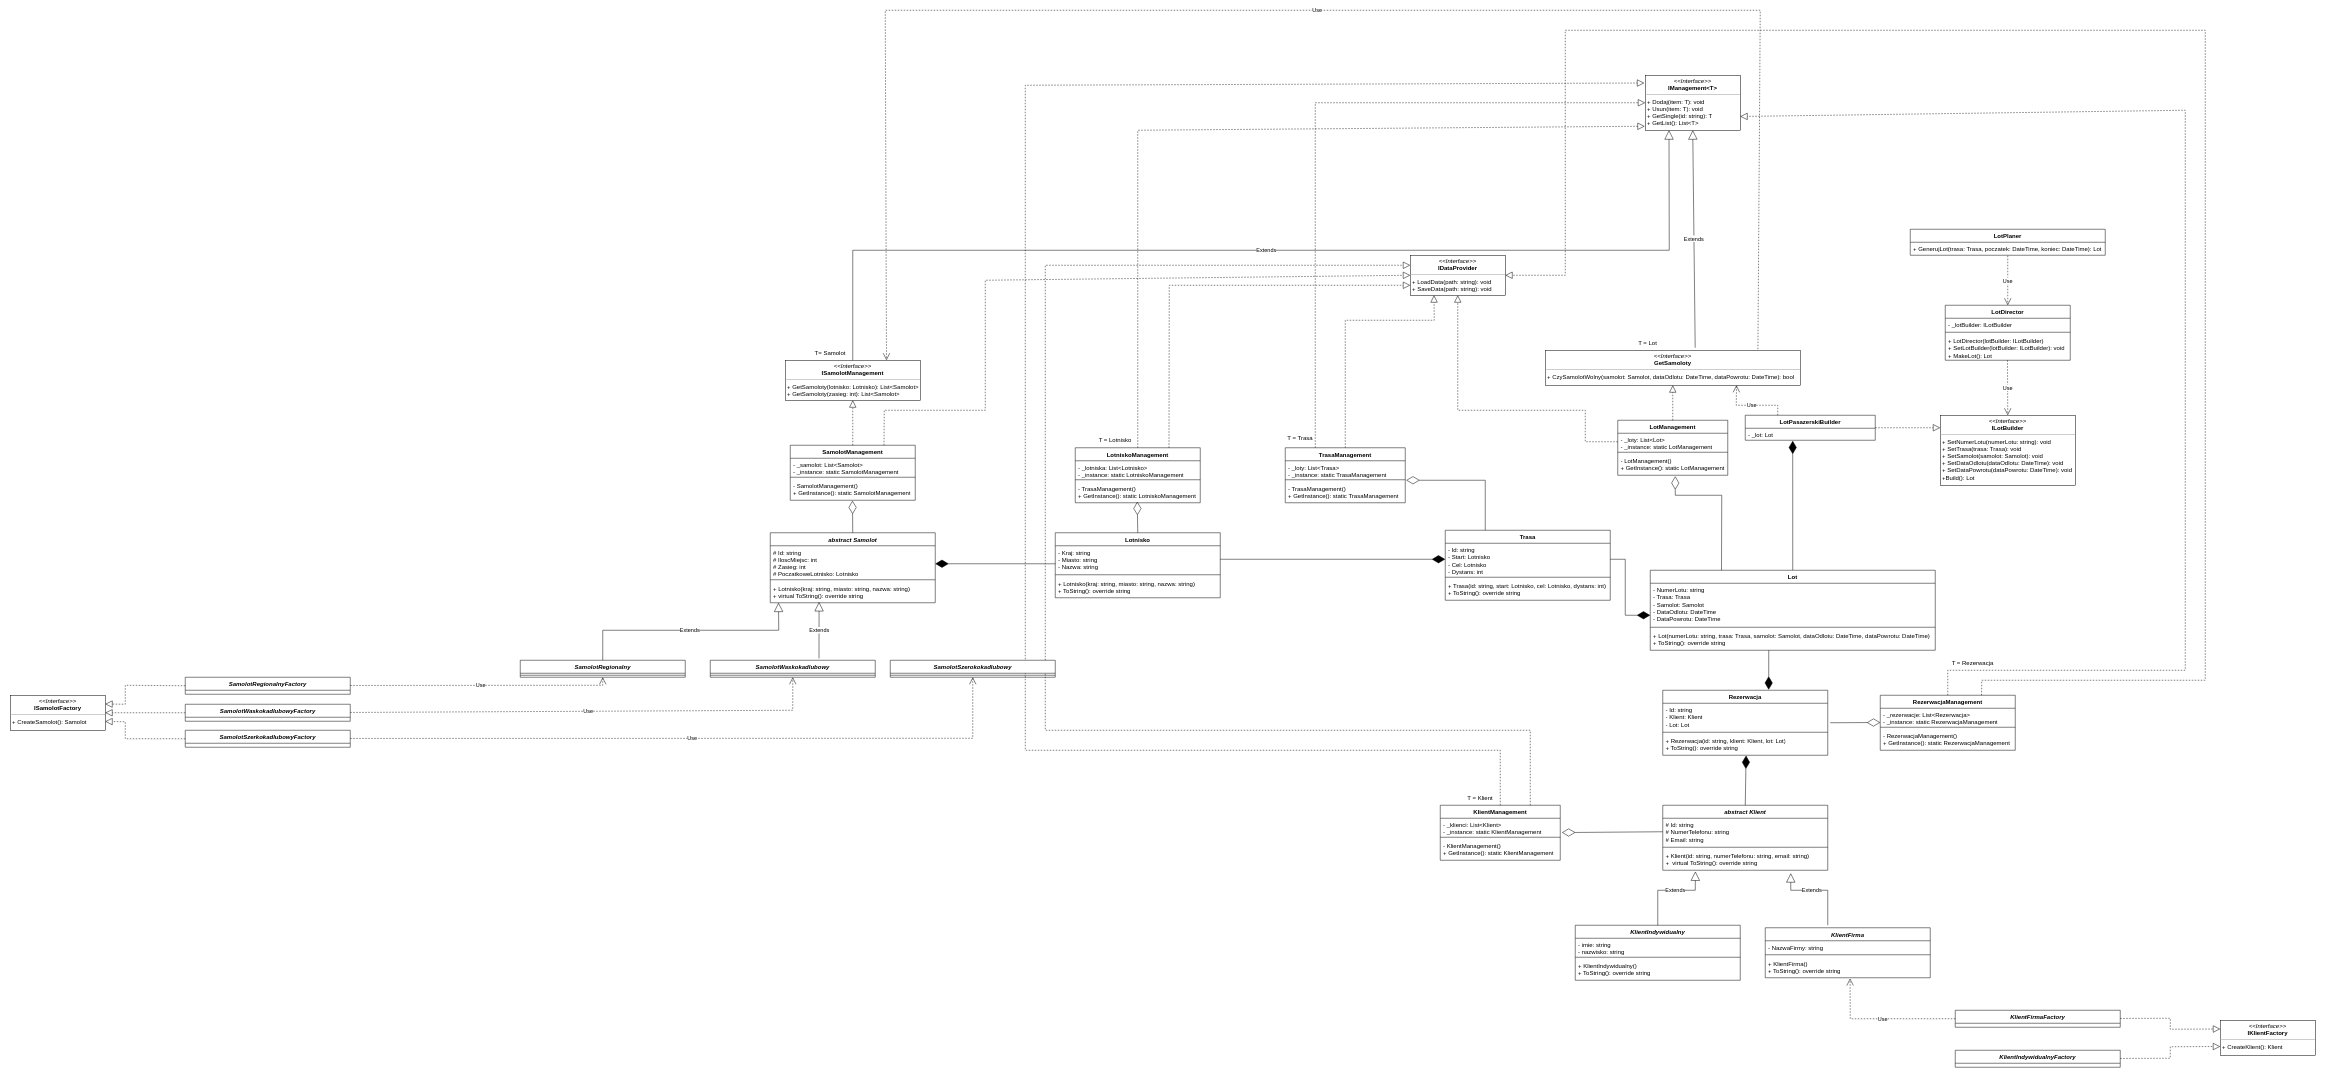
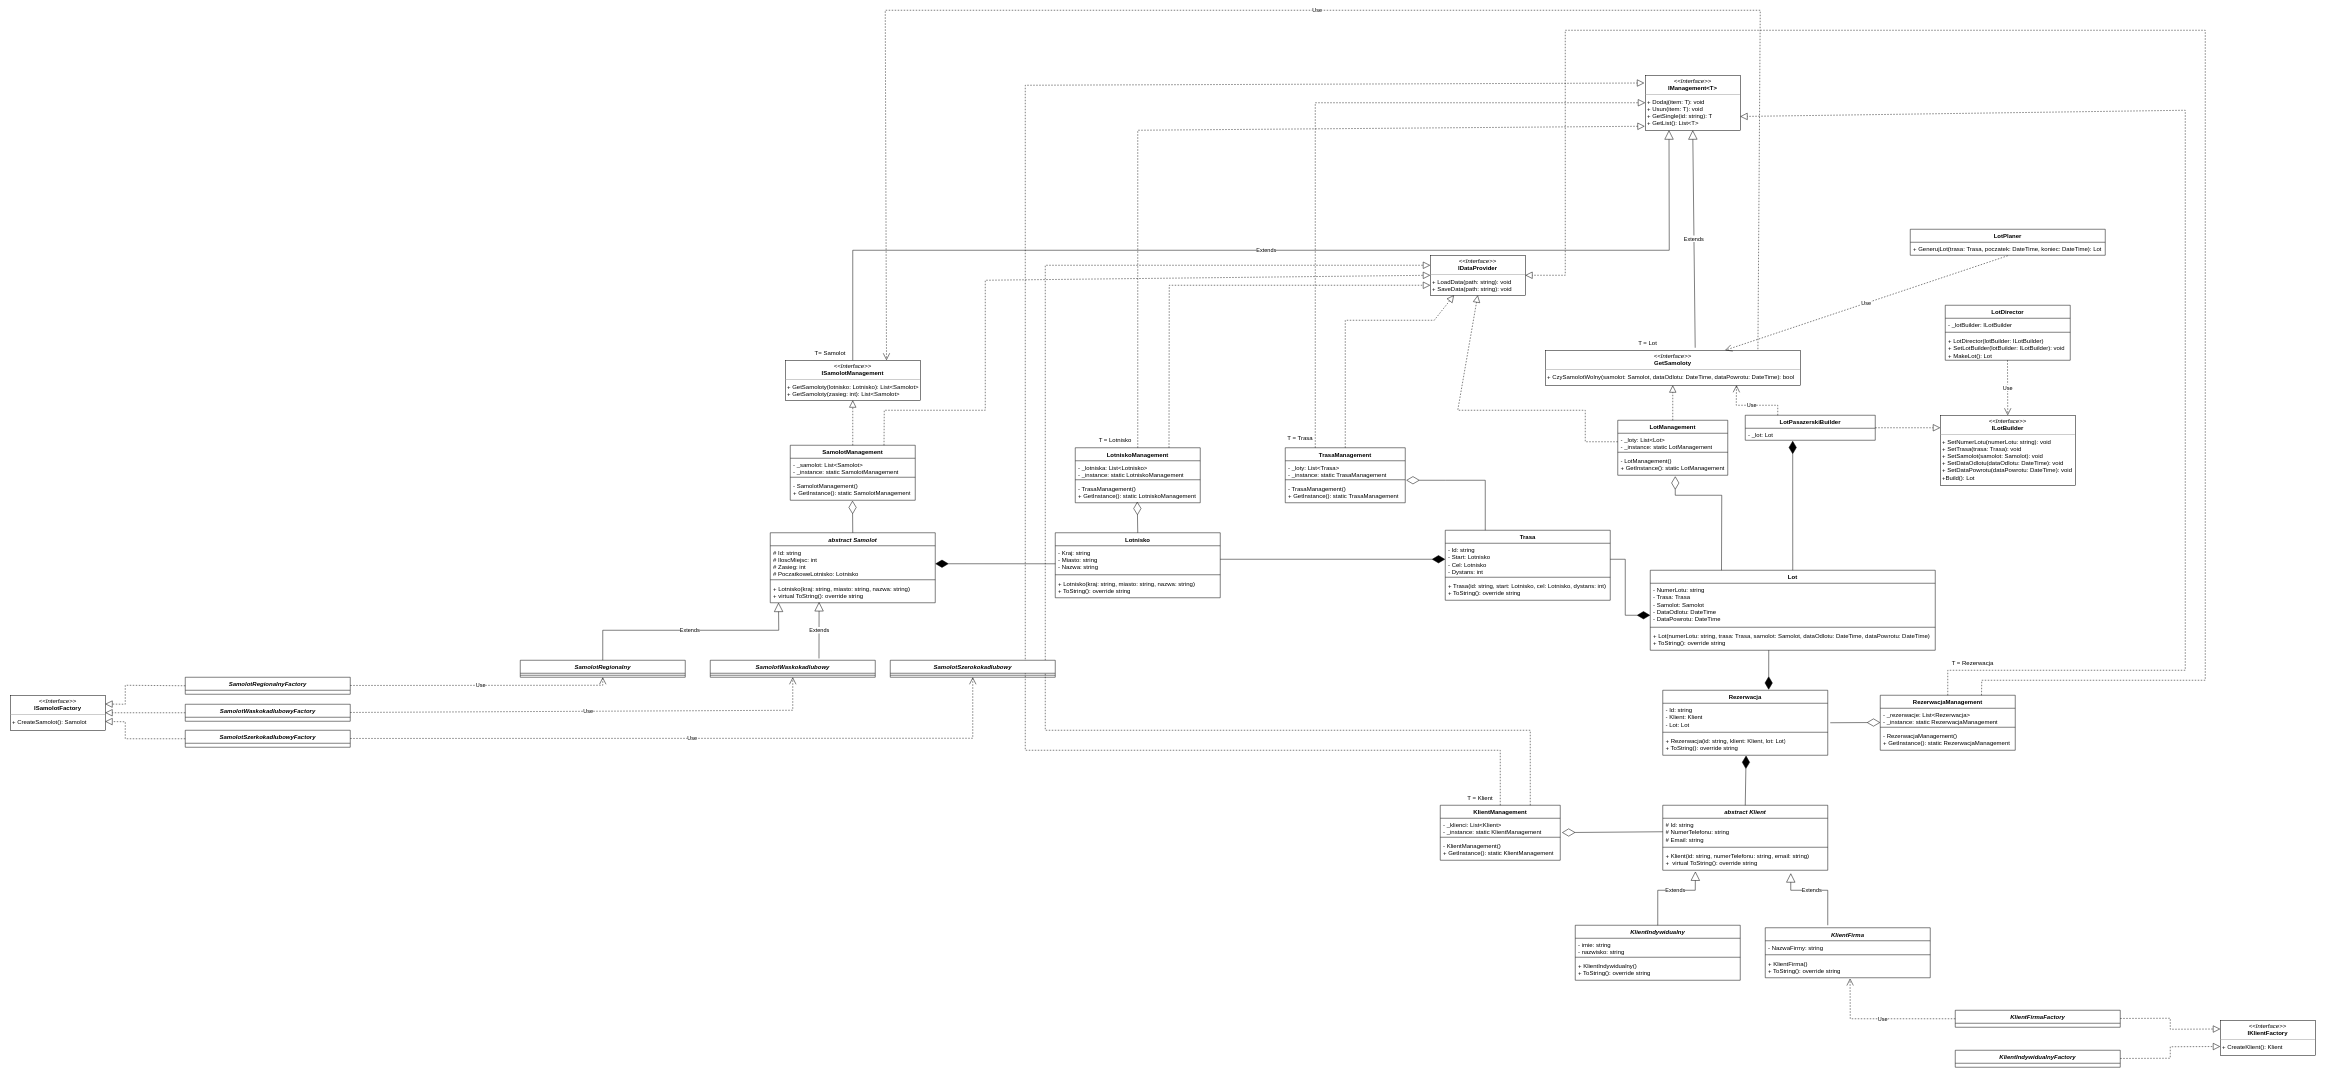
(1458, 275) -> (1478, 275)
(2008, 280) -> (1953, 274)
